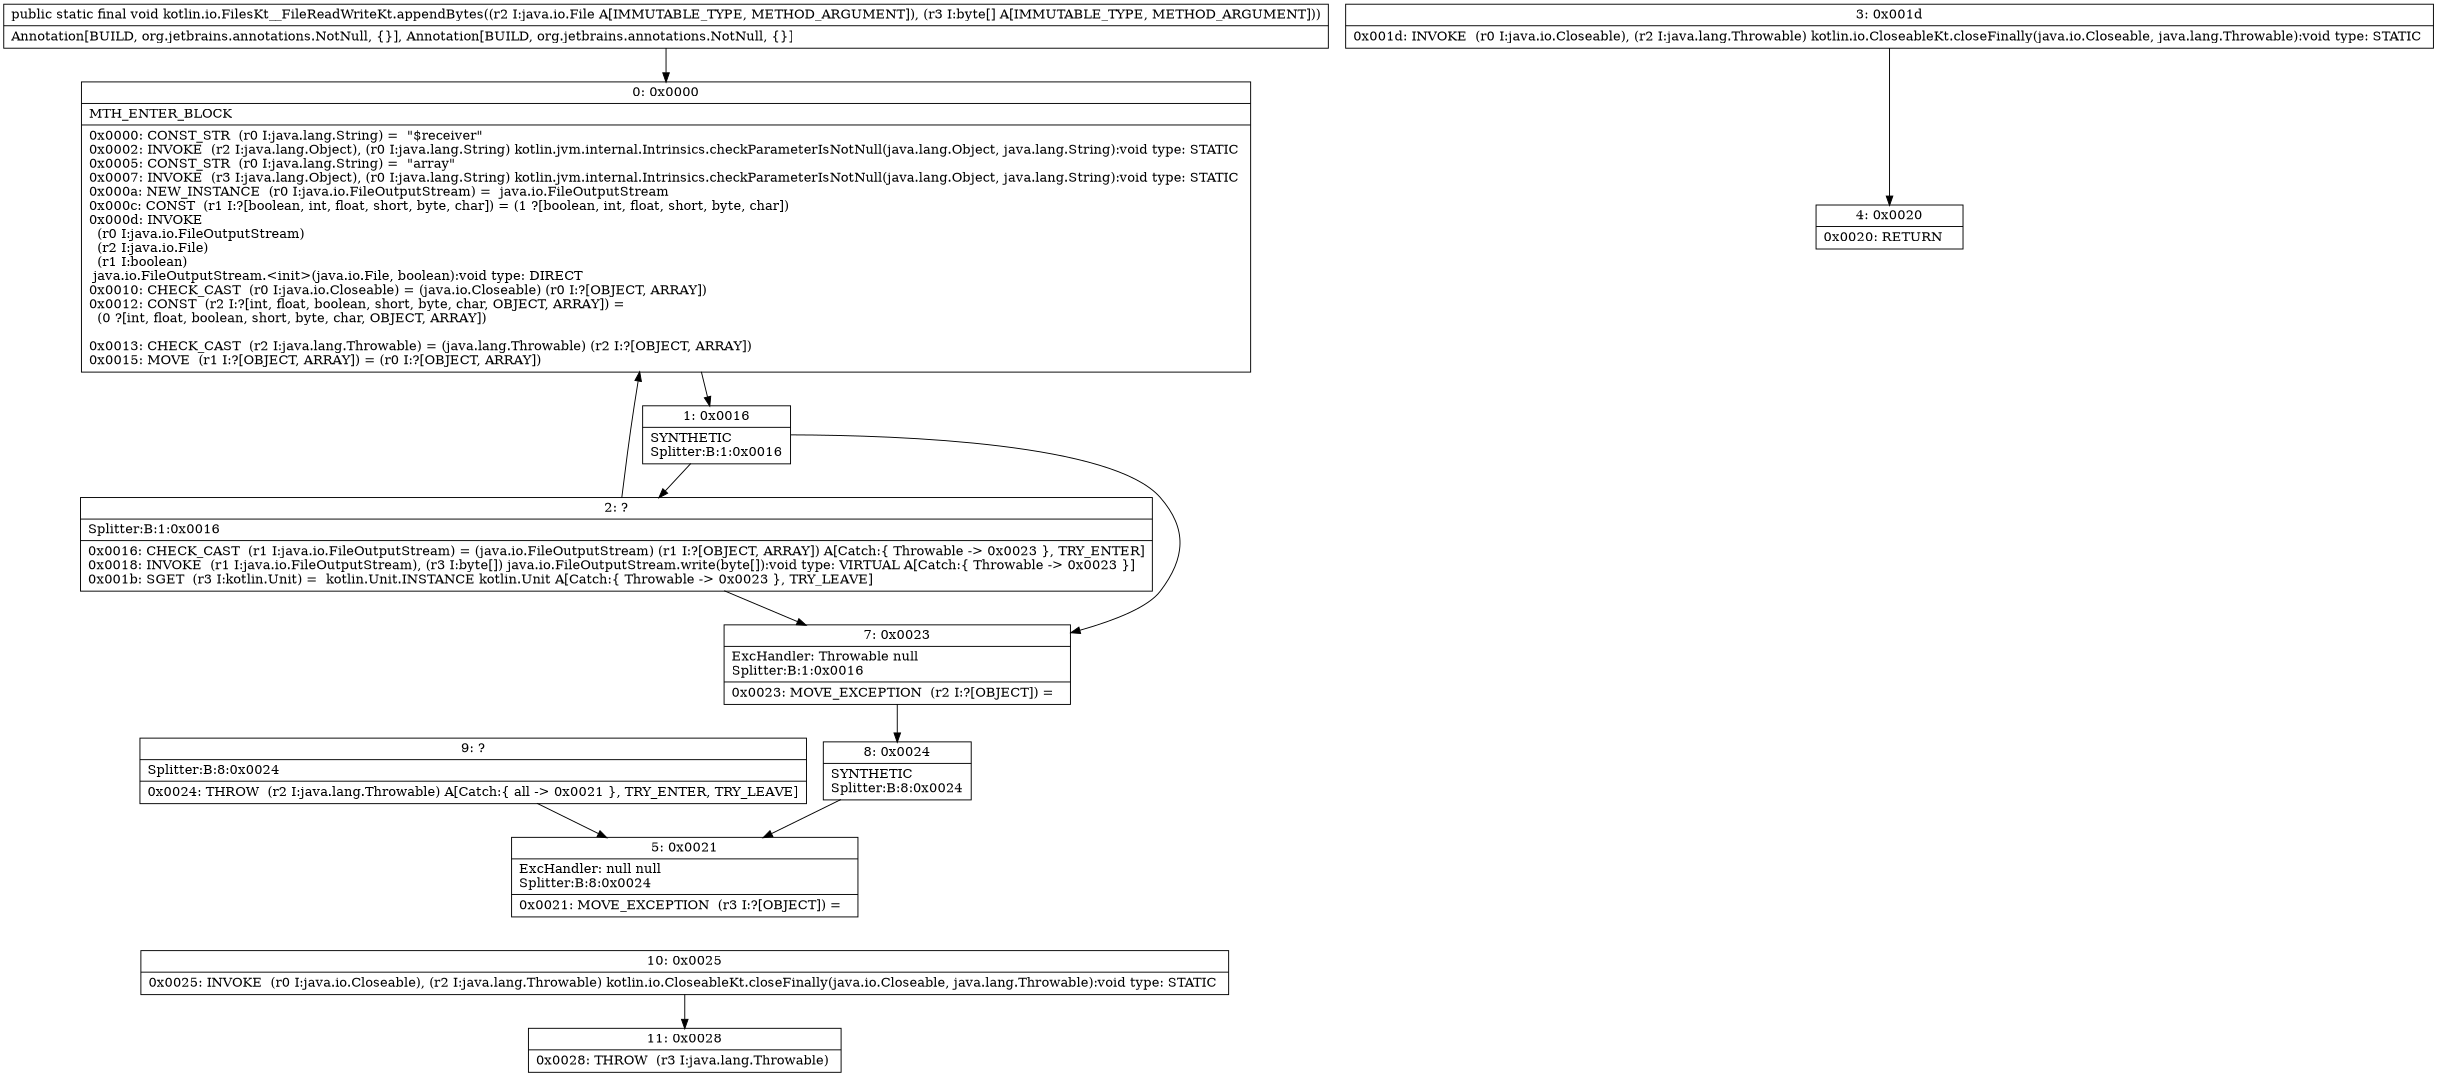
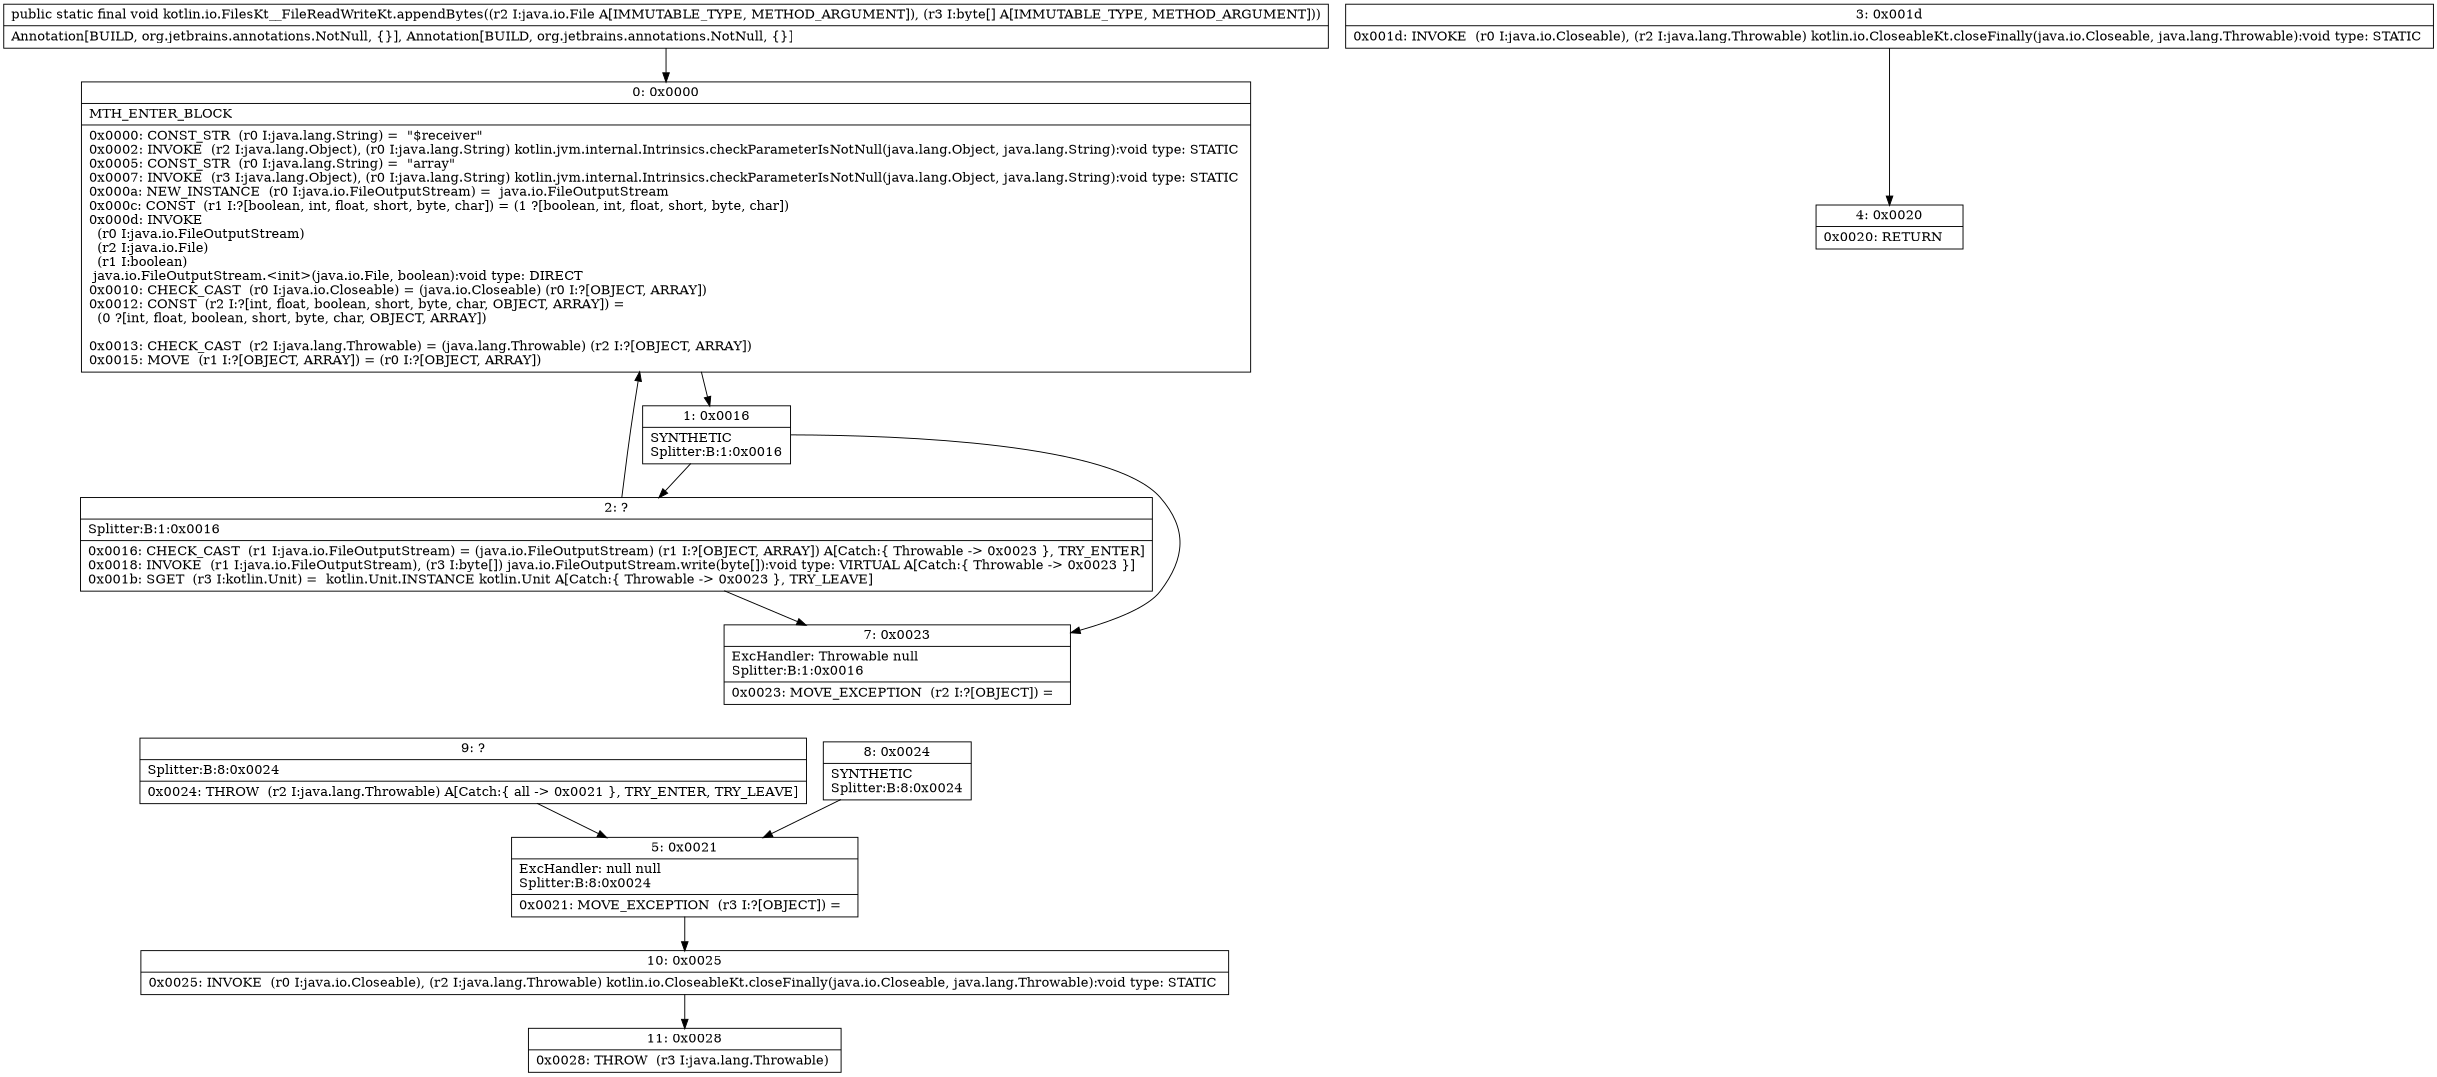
(897, 719) -> none
none -> (685, 929)
